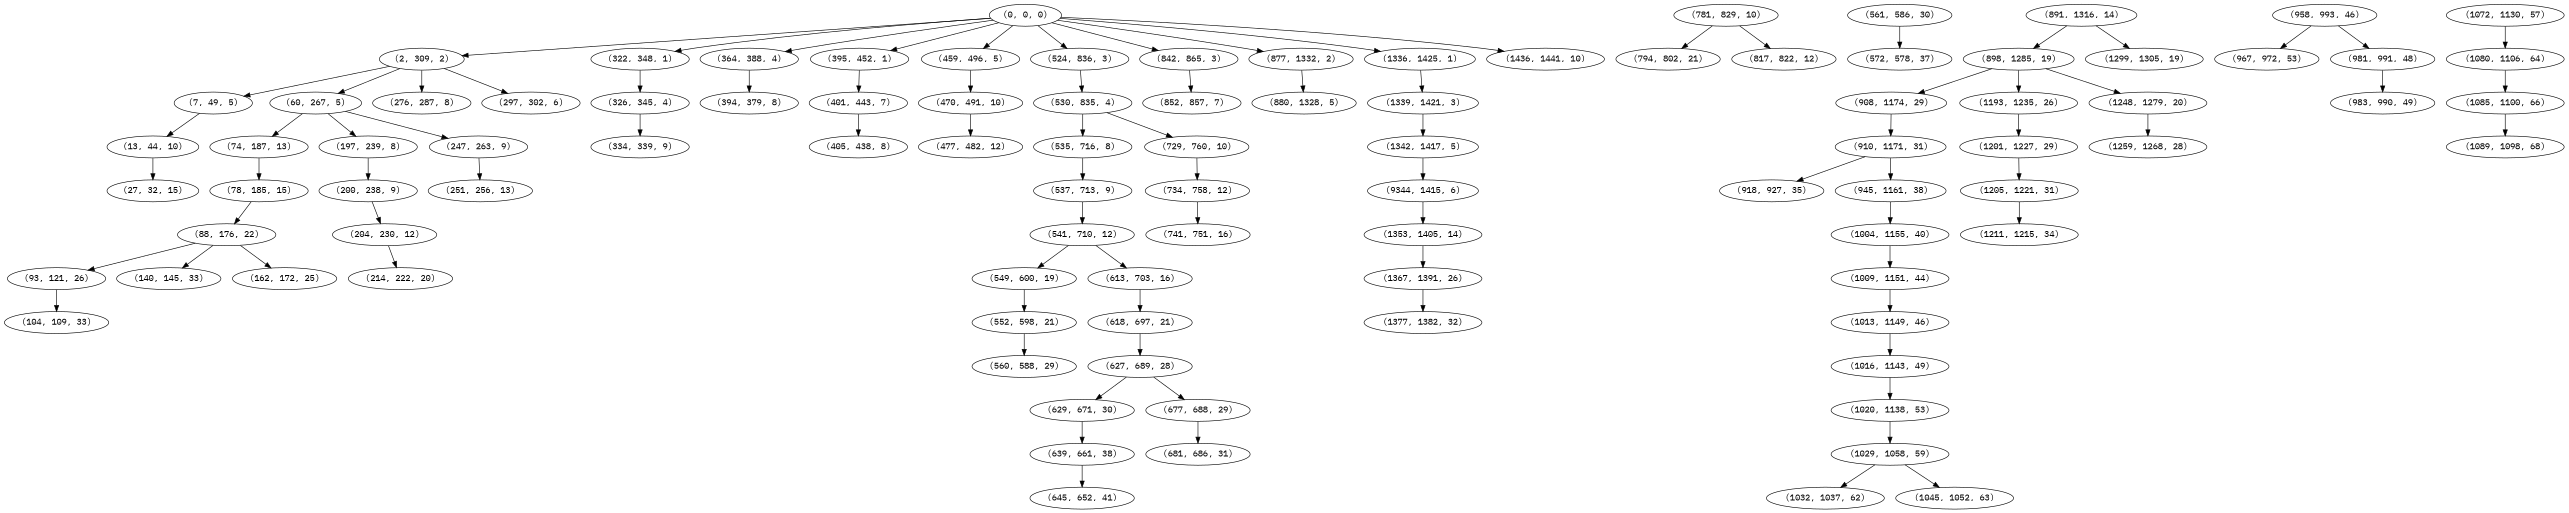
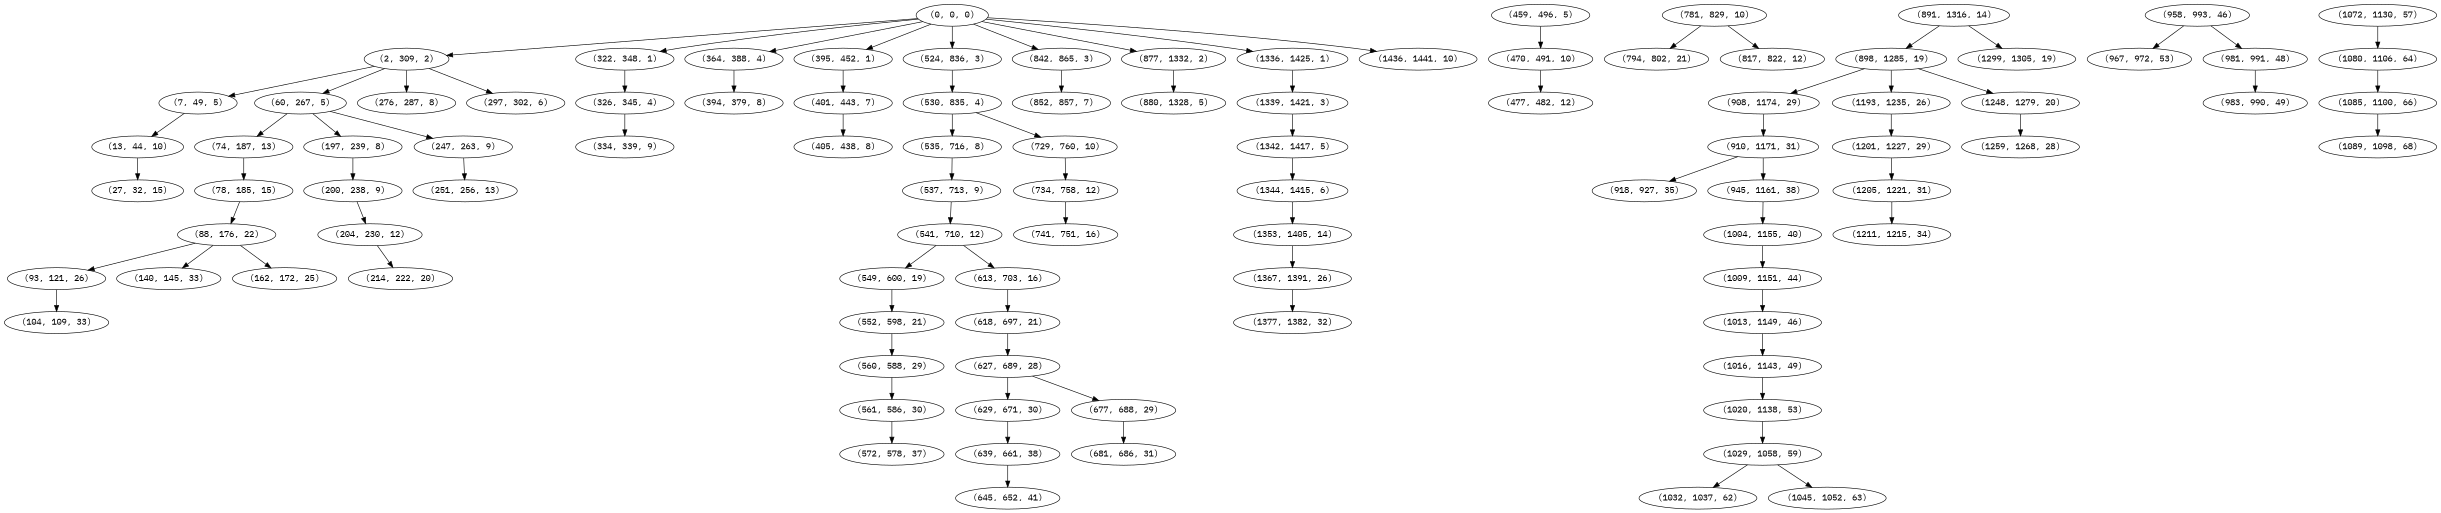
(1001, 35) -> none
(1423, 191) -> (1292, 191)
none -> (892, 385)
